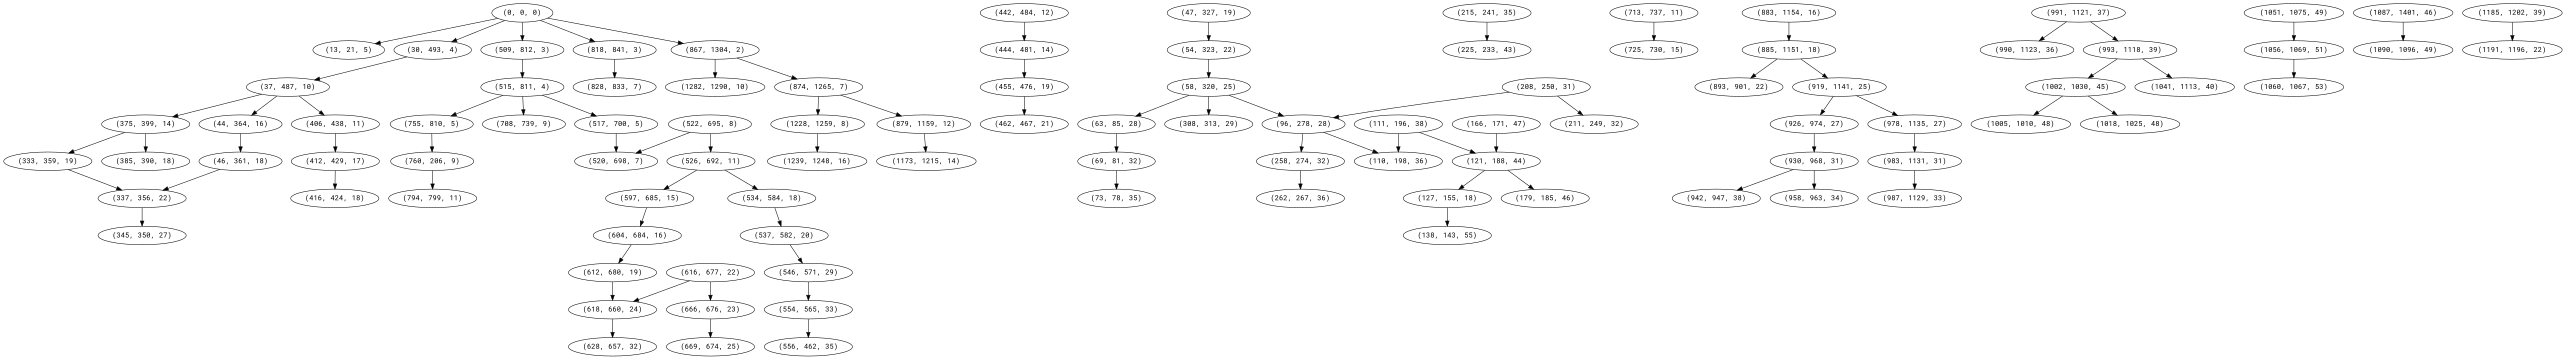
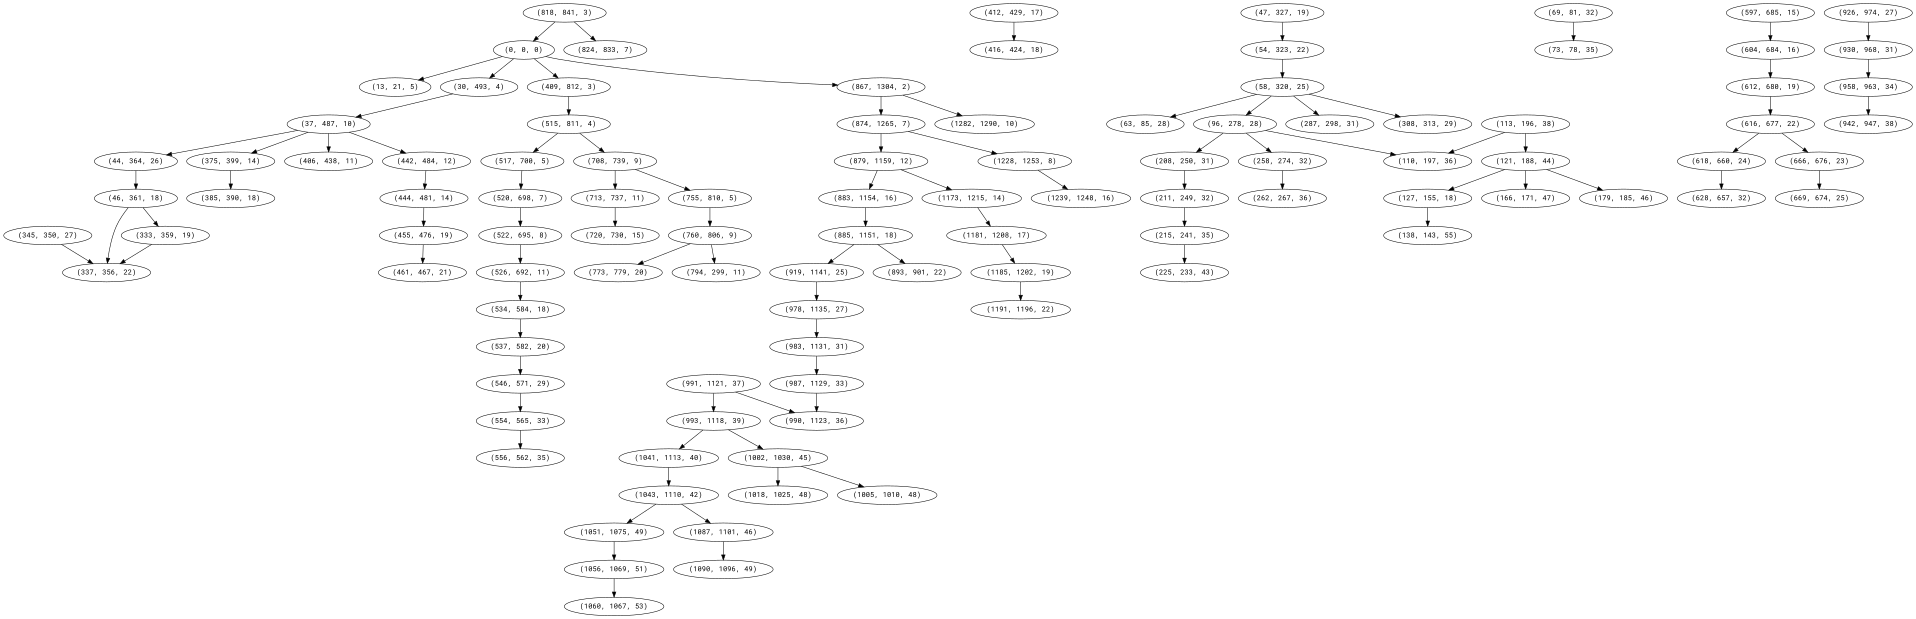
(2403, 13) -> (723, 532)
(2512, 13) -> (1021, 273)
(565, 30) -> (546, 30)
(522, 50) -> (569, 87)
(1654, 50) -> (615, 235)
(615, 87) -> (605, 50)
(1828, 103) -> none
(1424, 104) -> (1212, 141)
(479, 105) -> (660, 179)
(241, 124) -> (136, 161)
(818, 124) -> (1025, 161)
(1024, 124) -> (422, 273)
none -> (1330, 124)
(1398, 124) -> (1526, 124)
(335, 140) -> none
(1117, 140) -> none
(1496, 140) -> (1526, 177)
(99, 142) -> (149, 215)
none -> (375, 142)
(665, 142) -> (520, 214)
(432, 161) -> (710, 235)
(1398, 161) -> (1428, 161)
none -> (615, 177)
none -> (874, 177)
(683, 179) -> none
(1768, 179) -> (1868, 103)
(433, 198) -> (716, 273)
(142, 214) -> (75, 253)
none -> (1185, 214)
none -> (996, 235)
none -> (618, 273)
(613, 289) -> (1770, 103)
(808, 347) -> (520, 458)
none -> (817, 400)
none -> (669, 495)
